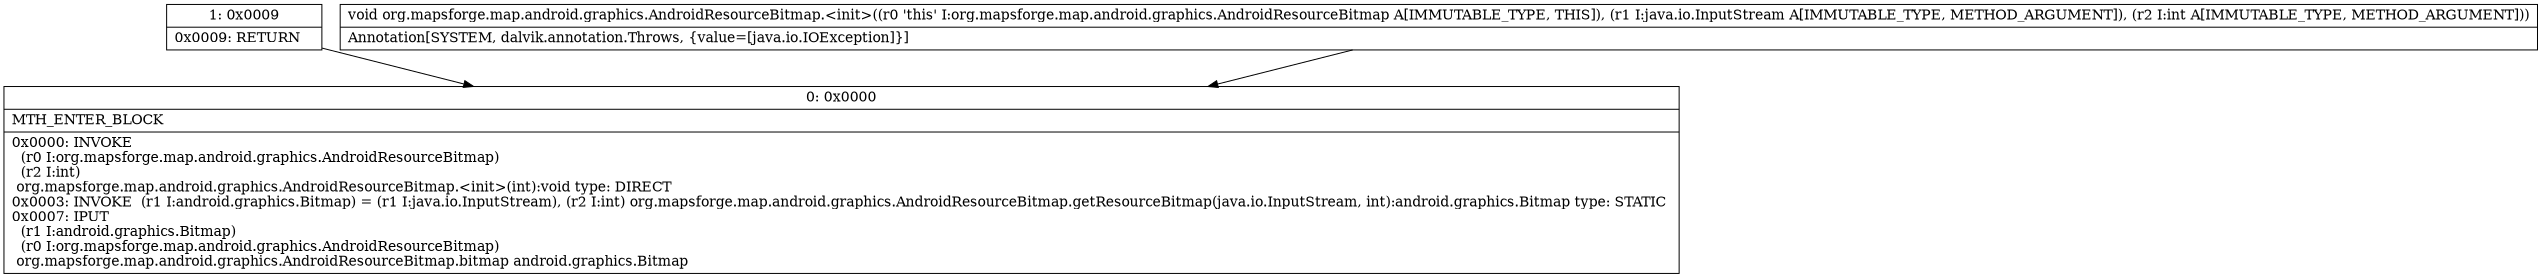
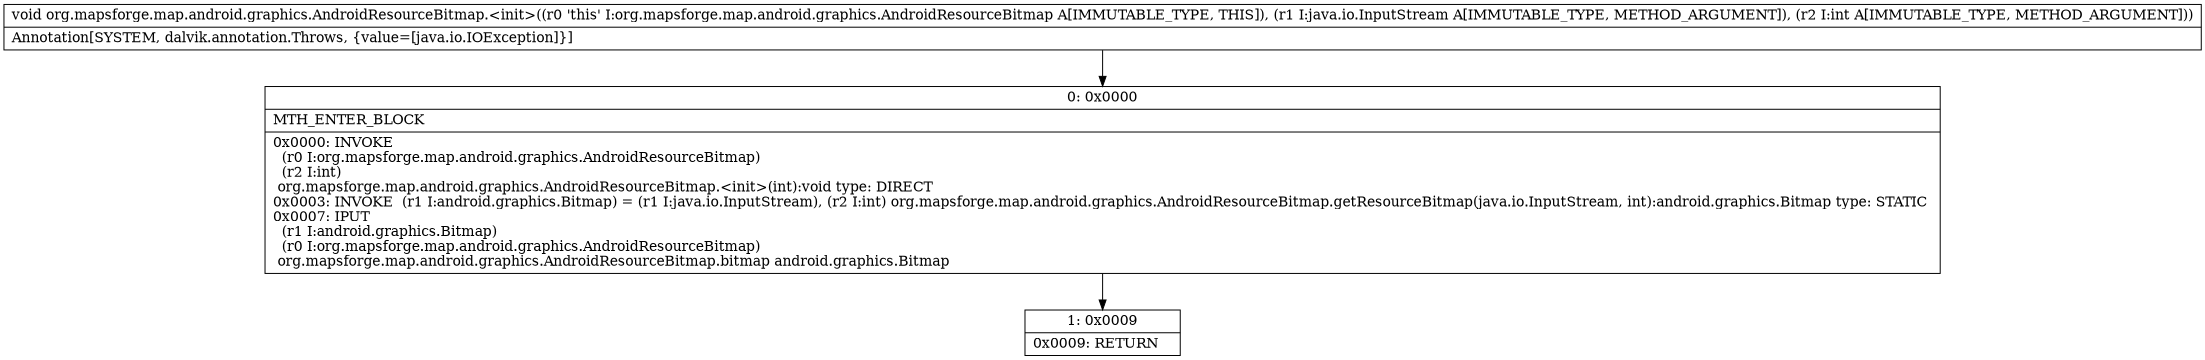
(393, 66) -> (1103, 287)
